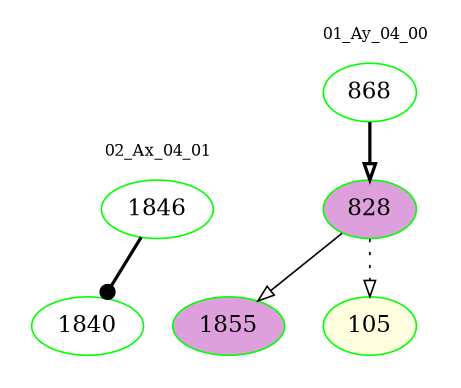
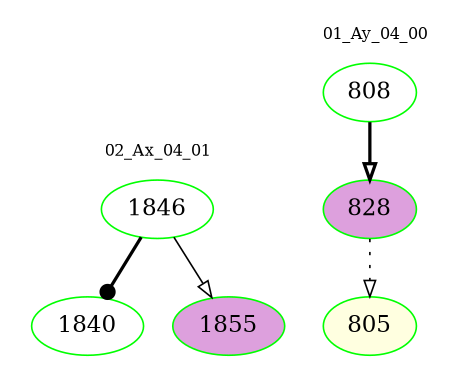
(370, 92) -> (370, 92)
(321, 250) -> (188, 260)
(370, 326) -> (370, 326)
